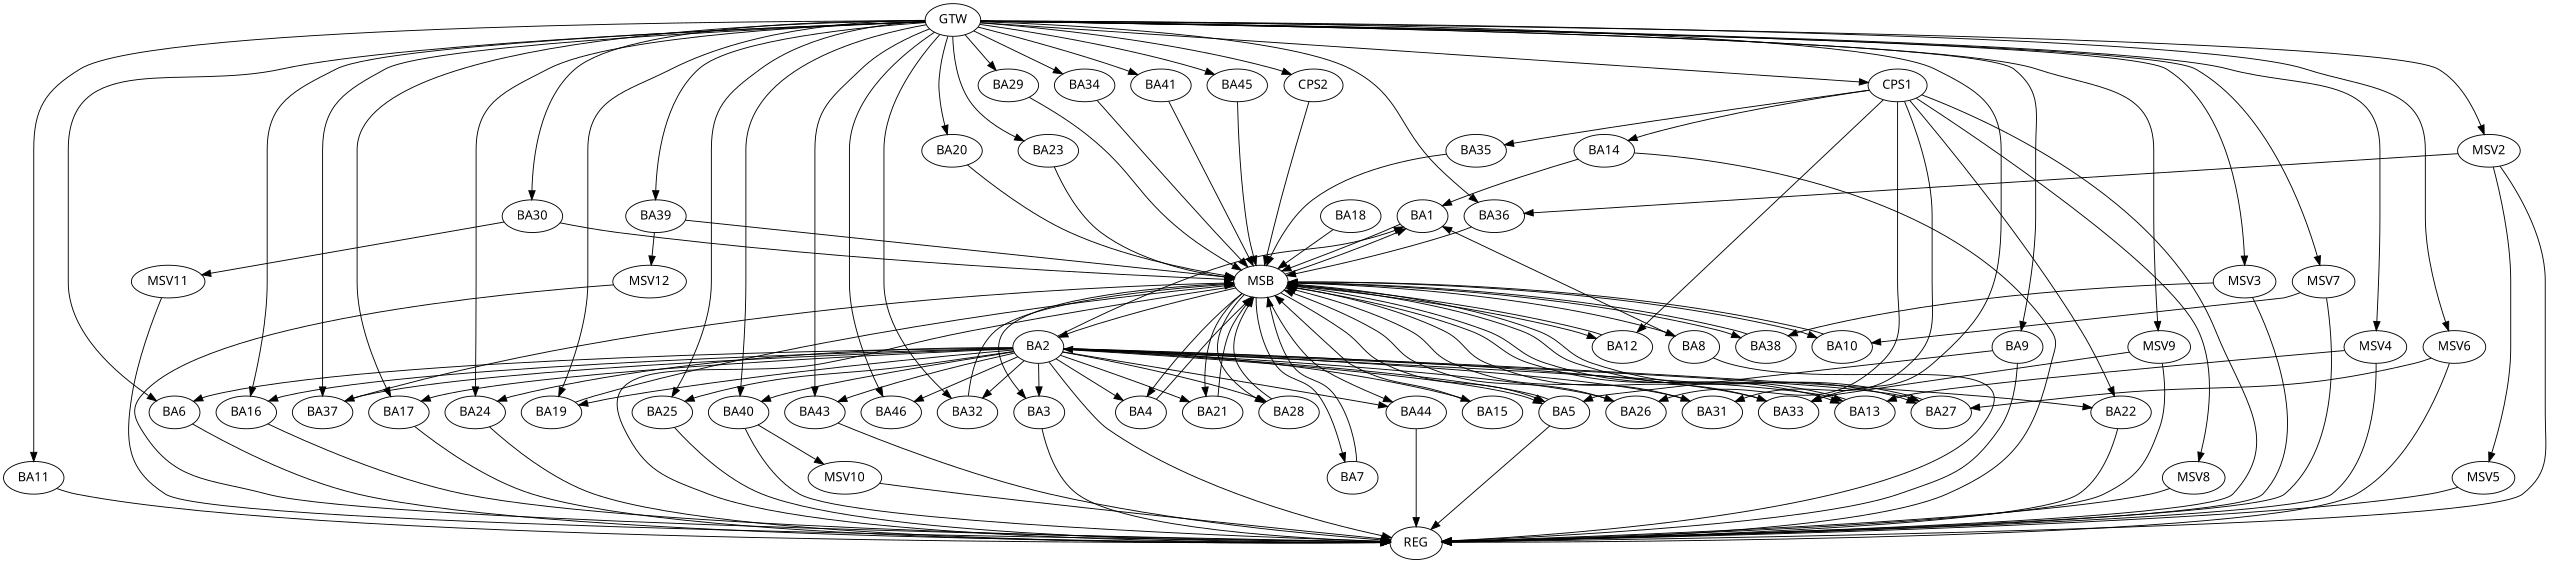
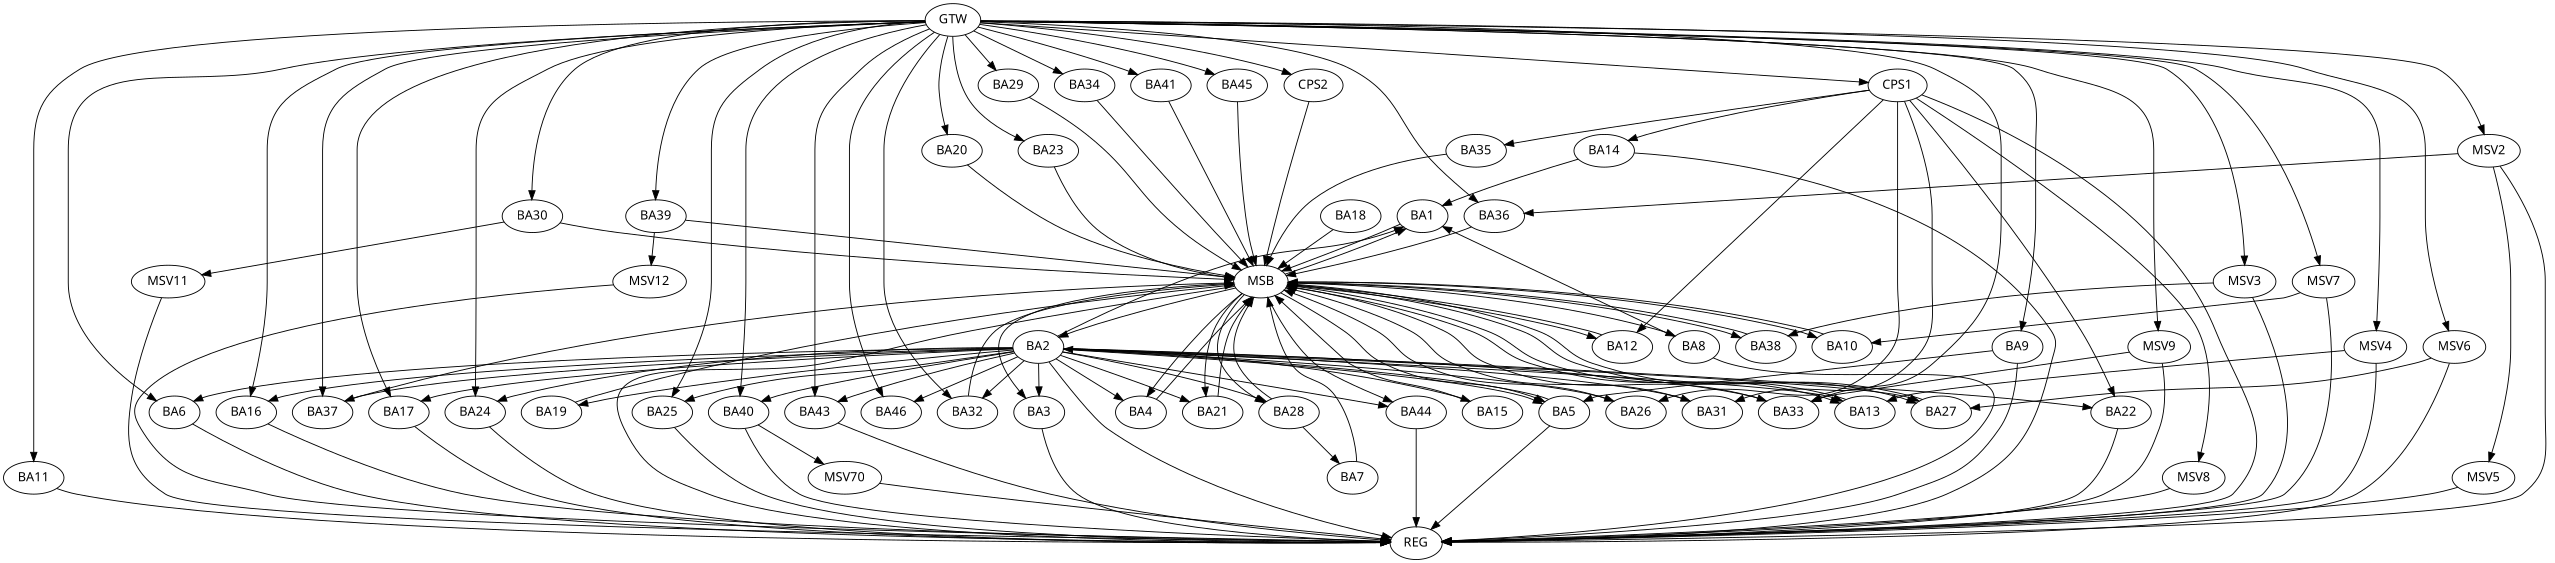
(623, 92) -> none
(1293, 378) -> (1318, 442)
(845, 478) -> (845, 478)
